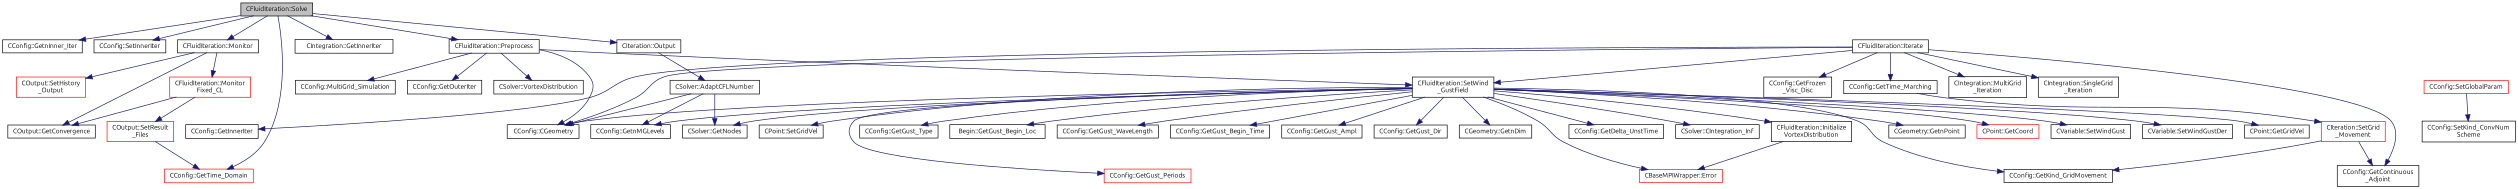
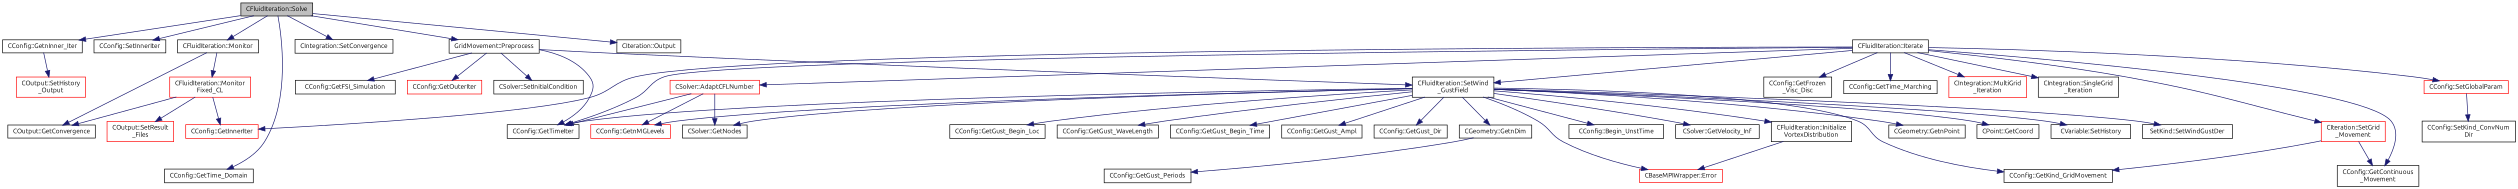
(344, 46) -> (344, 46)
(494, 46) -> (494, 46)
none -> (2181, 57)
(143, 65) -> (46, 62)
(679, 65) -> (1309, 67)
(345, 87) -> (345, 87)
(445, 87) -> (445, 87)
(539, 87) -> (539, 87)
(715, 87) -> (715, 87)
(1988, 87) -> (1988, 87)
(2116, 107) -> (2123, 76)
none -> (216, 108)
(222, 132) -> (222, 132)
(543, 132) -> (543, 132)
(631, 132) -> (631, 132)
(791, 132) -> none
(899, 132) -> none
(997, 132) -> (997, 132)
(1616, 132) -> (1616, 132)
(1717, 132) -> (1717, 132)
(2008, 132) -> (2008, 132)
(2091, 132) -> (2091, 132)
(2187, 132) -> (2187, 132)
(2277, 132) -> none
(2469, 132) -> (2469, 132)
(852, 140) -> (1336, 158)
(174, 154) -> none
(209, 176) -> (209, 176)
(1148, 176) -> (1148, 176)
(2378, 176) -> (2378, 176)
